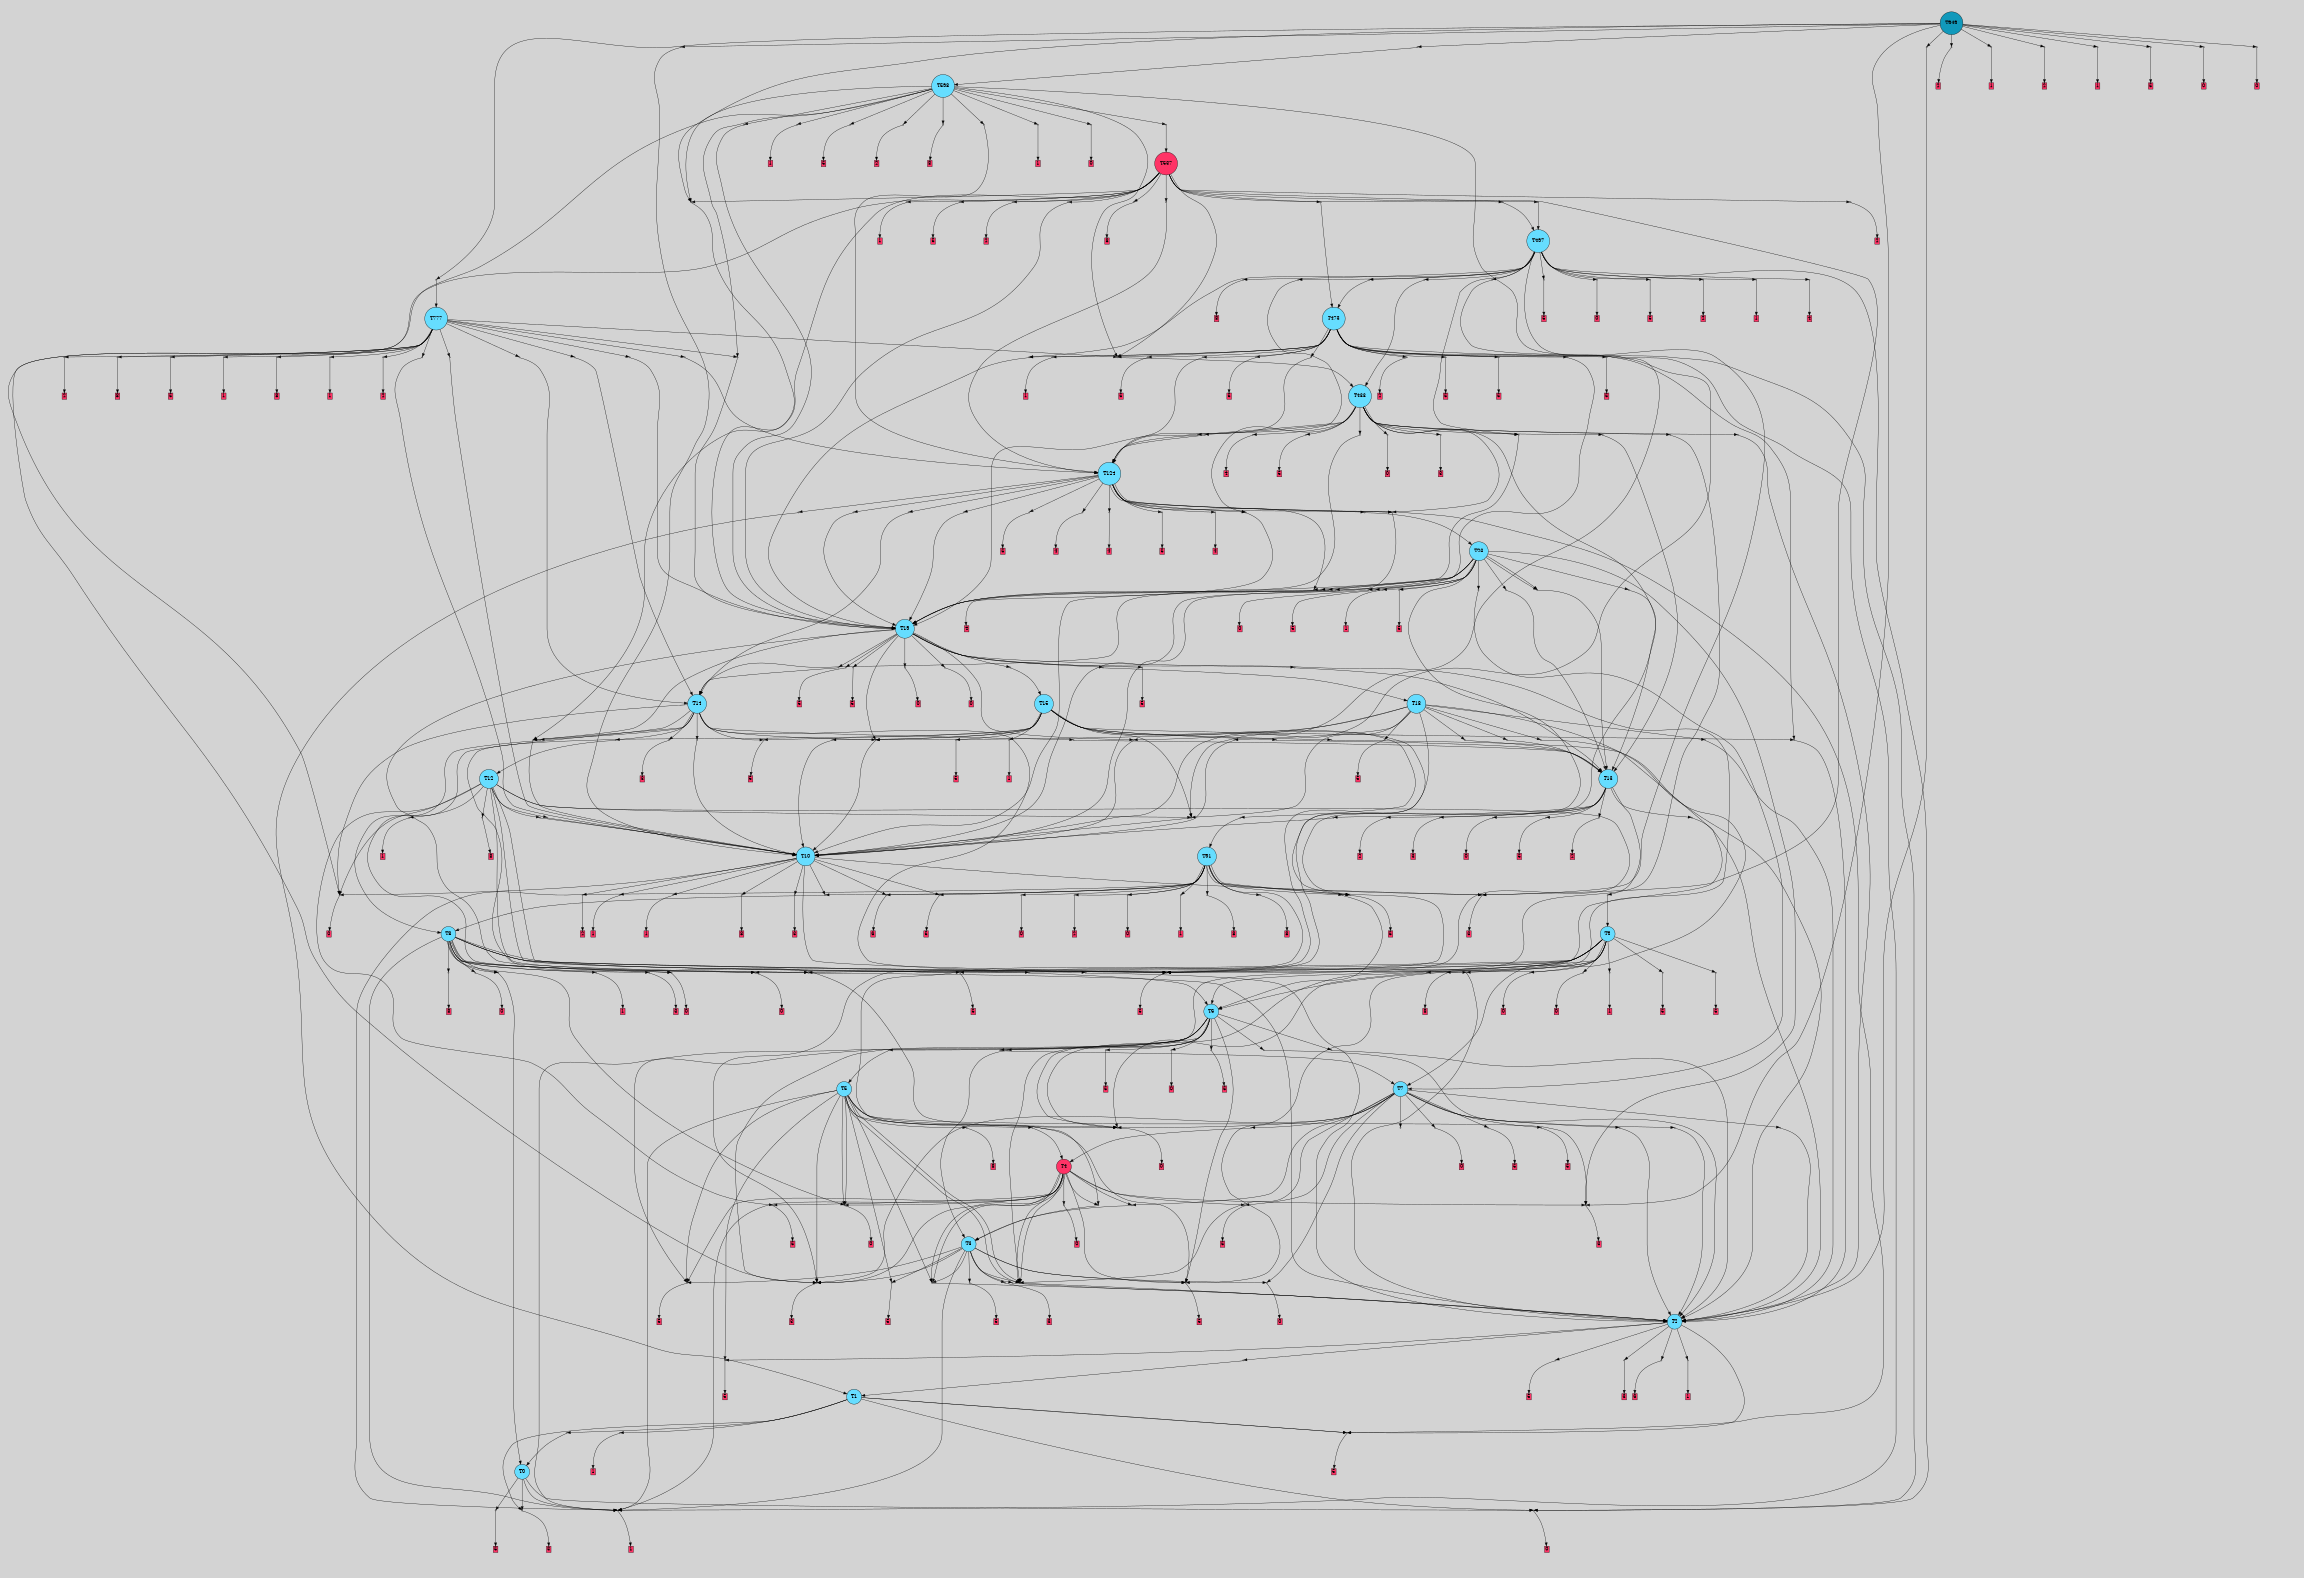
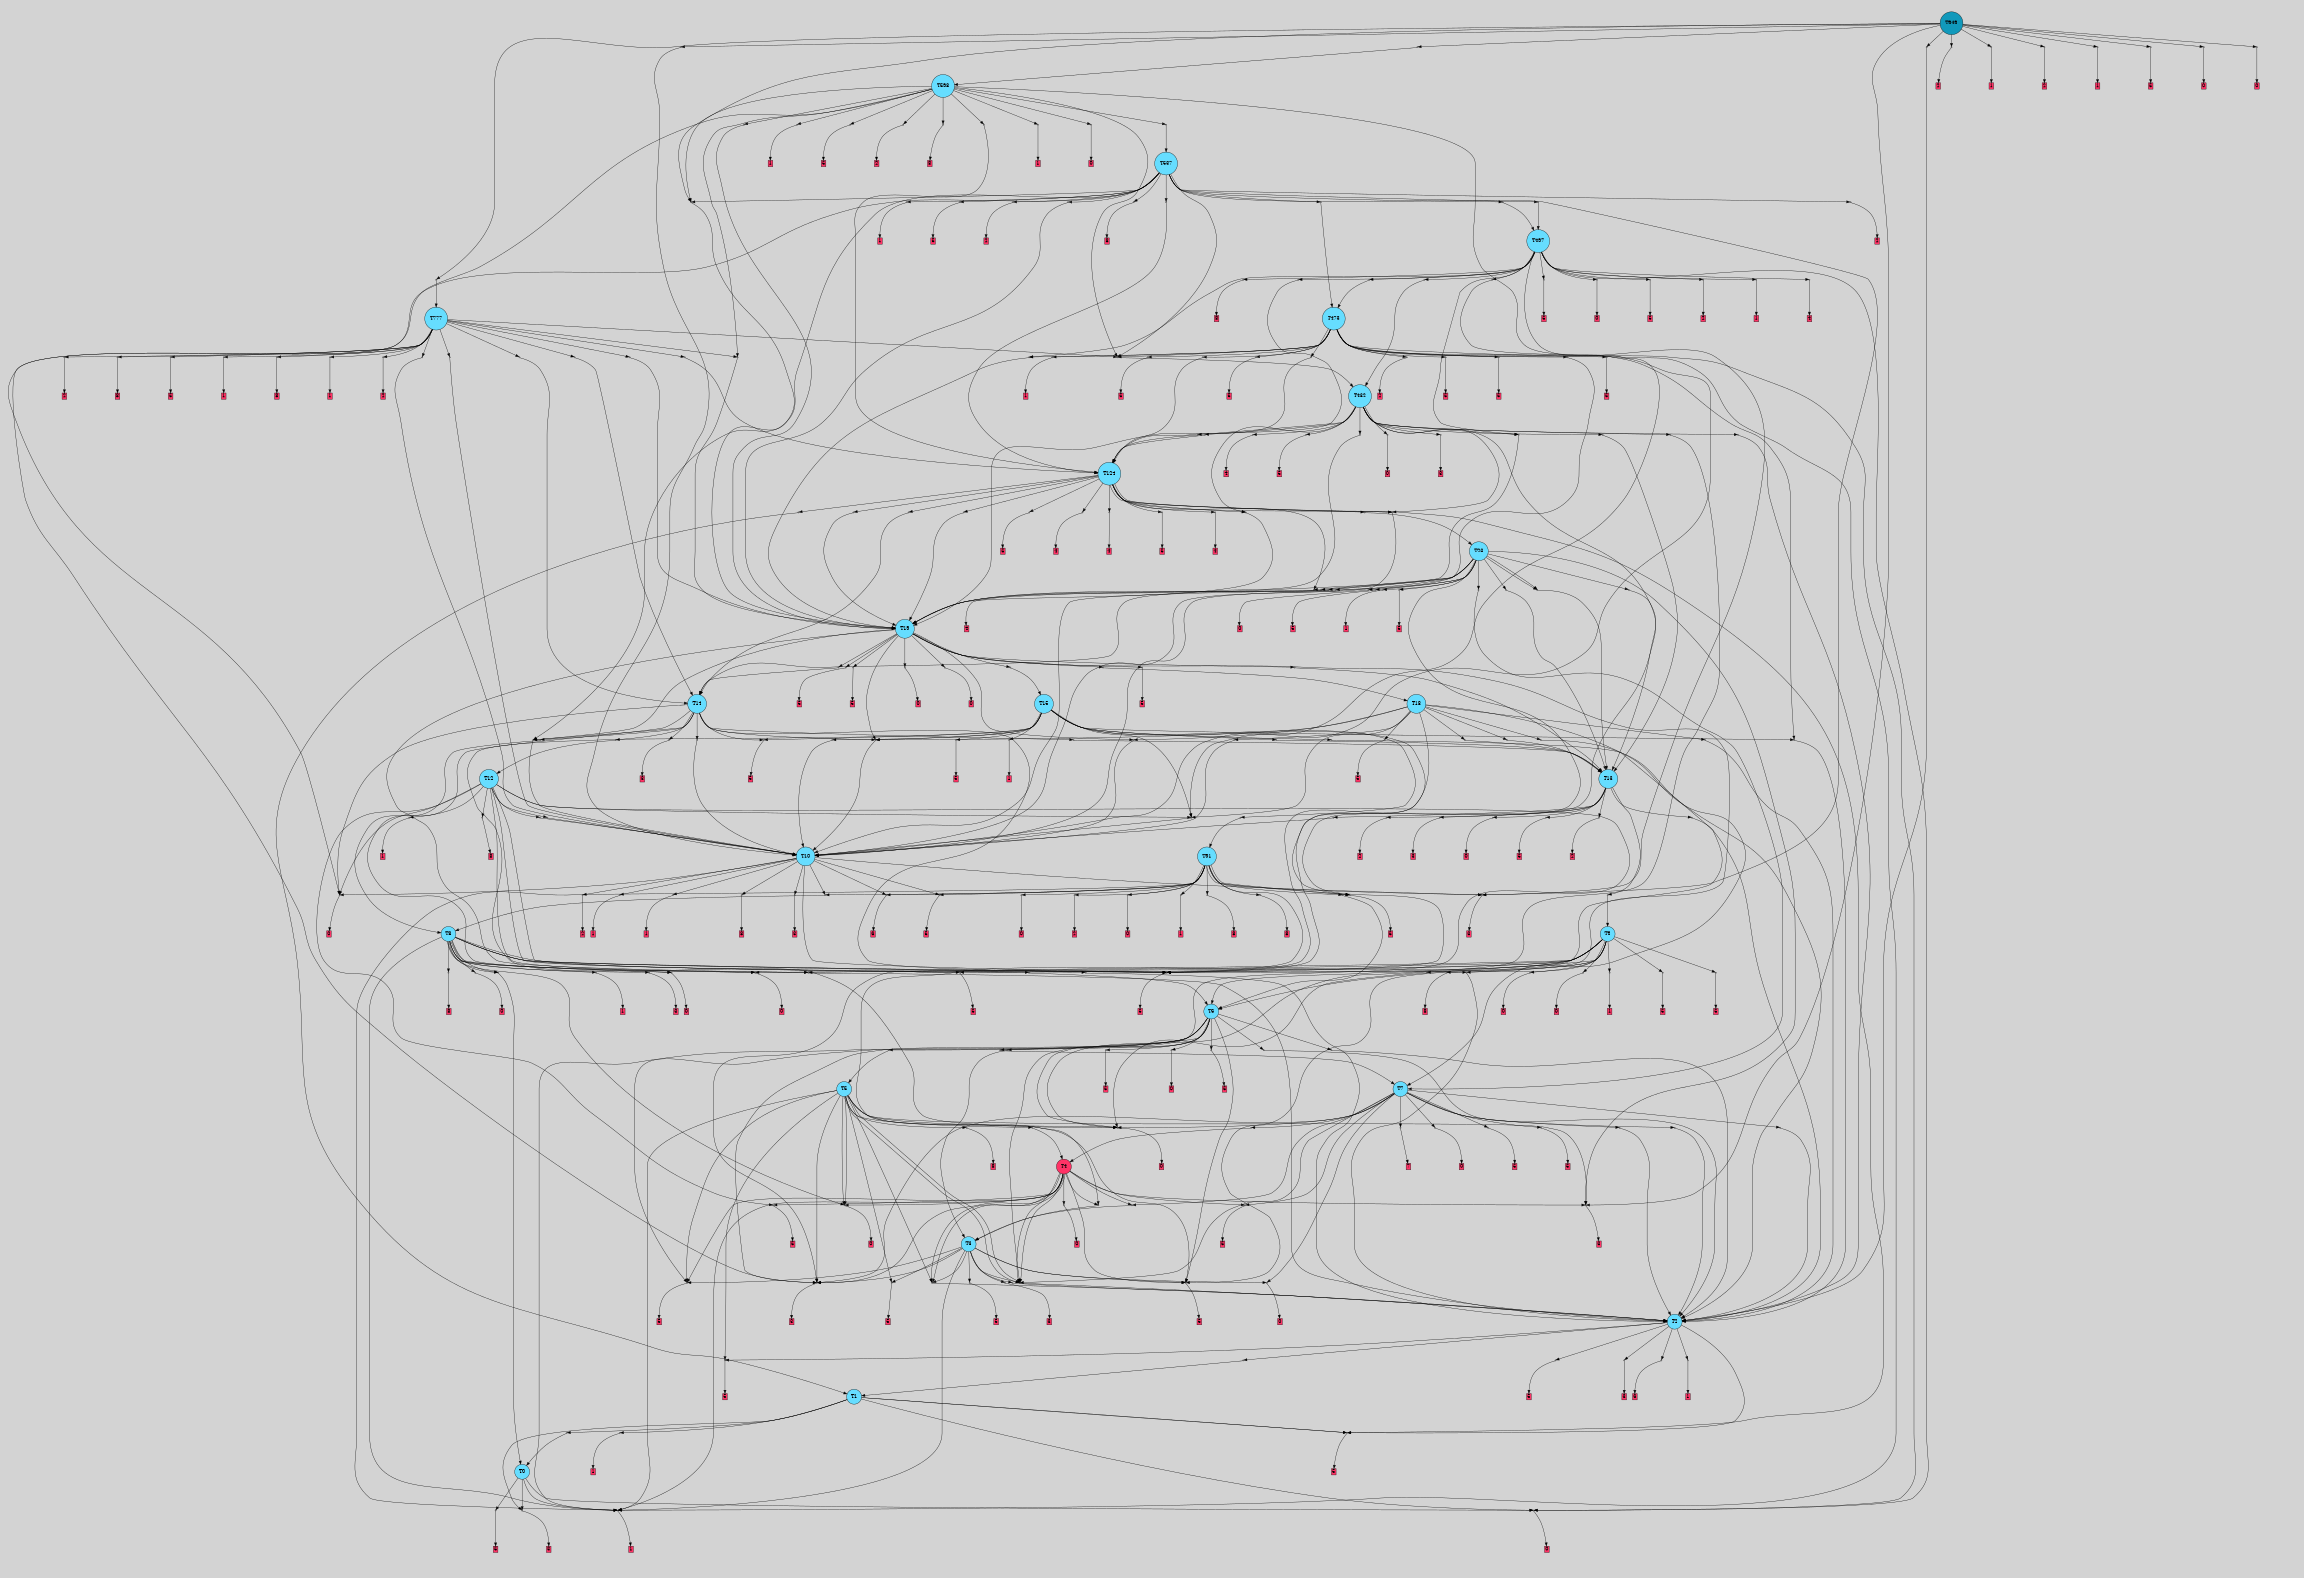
(1166, 164) -> (1166, 164)
(1360, 396) -> (1360, 396)
none -> (1408, 1167)
